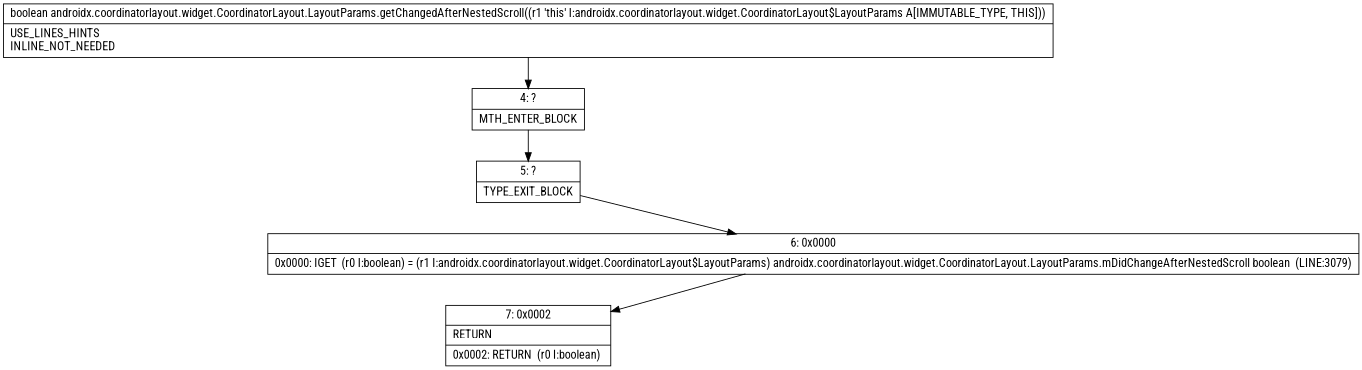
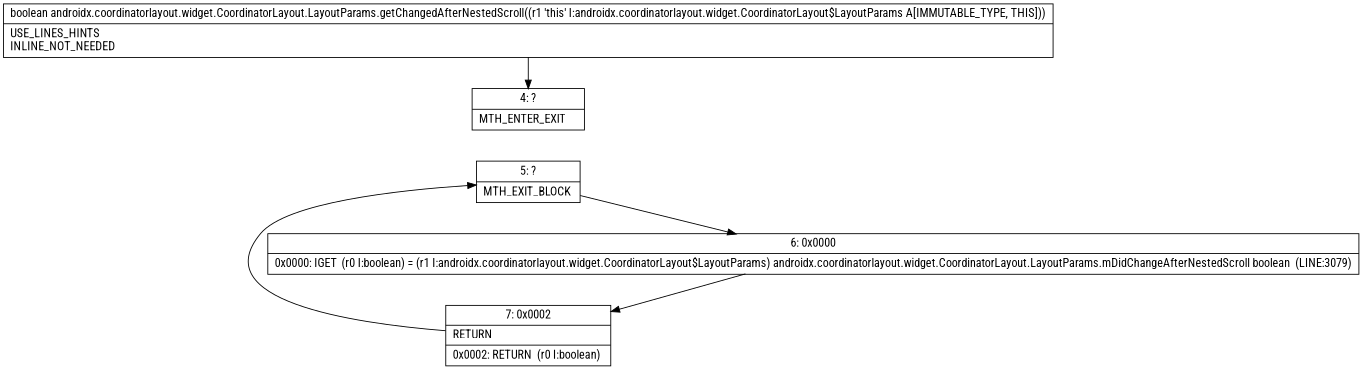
(528, 119) -> (523, 119)
(528, 141) -> (253, 249)
(528, 192) -> (527, 192)
